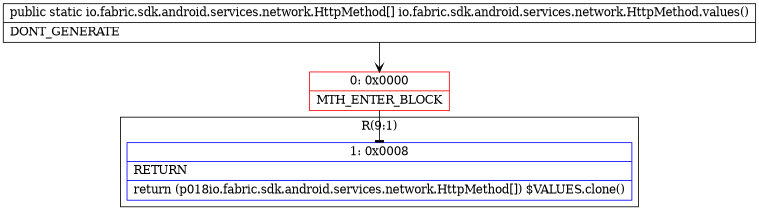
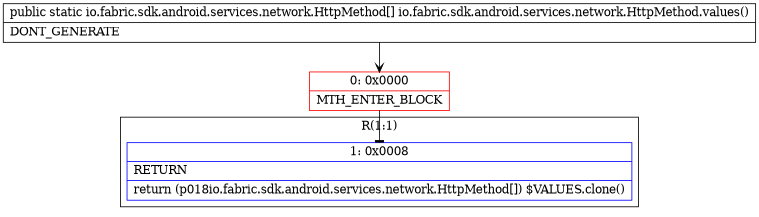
(379, 127) -> (379, 127)
